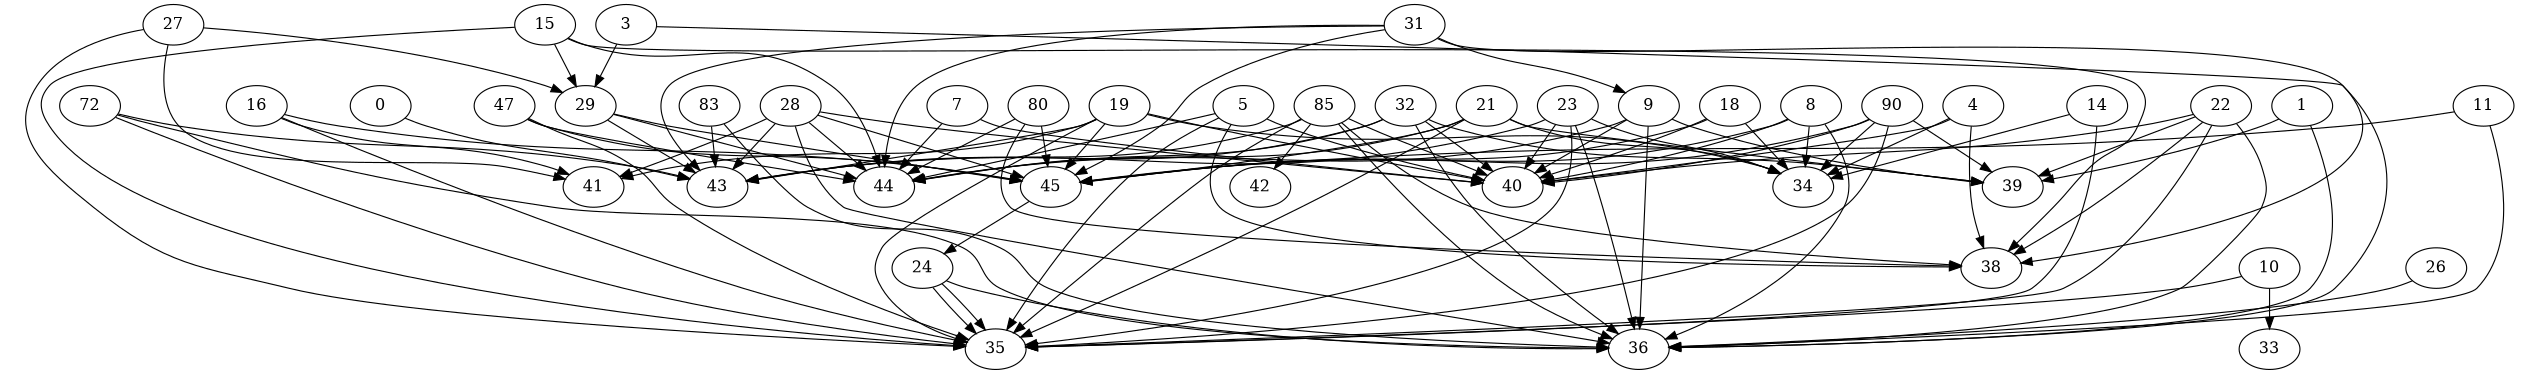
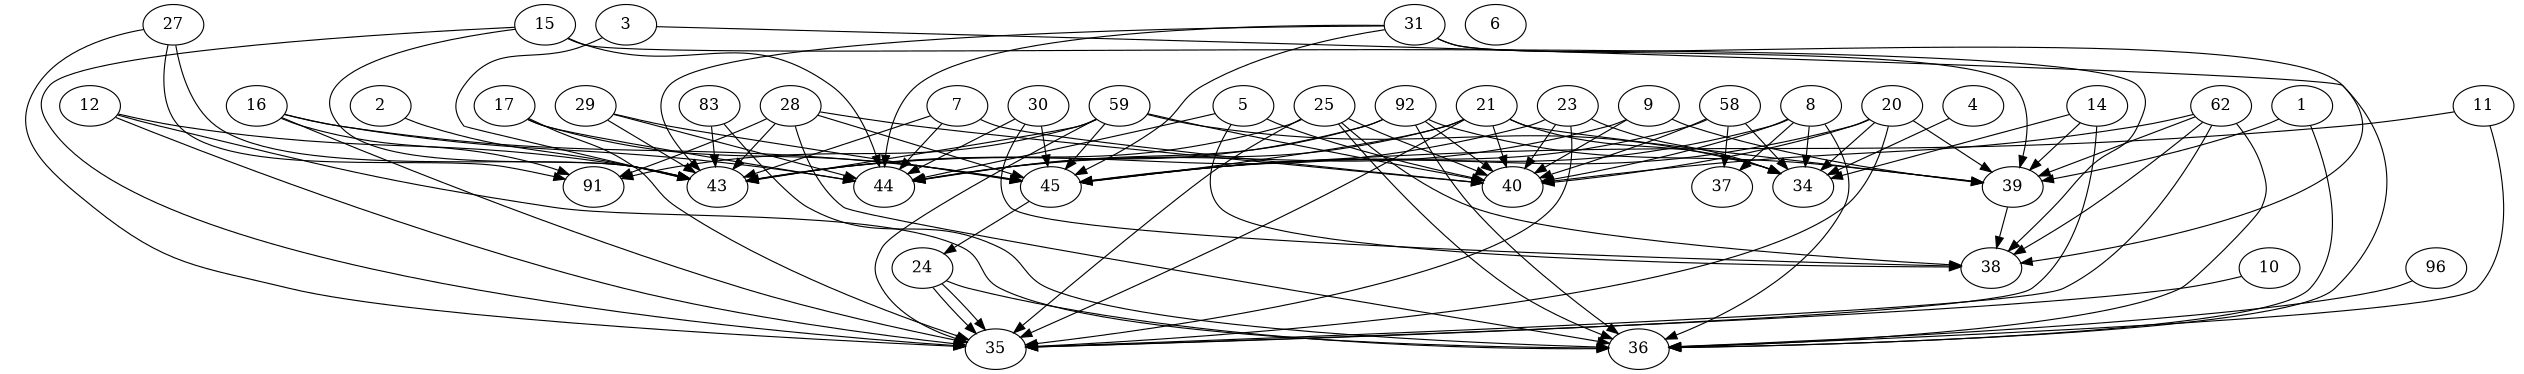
none -> (1496, 25)
(379, 49) -> (399, 161)
(563, 60) -> (404, 153)
(609, 60) -> (476, 129)
(1526, 64) -> (1764, 55)
(90, 106) -> (90, 106)
(381, 106) -> (381, 106)
(505, 106) -> (505, 106)
(1038, 106) -> (1038, 106)
(1120, 106) -> (1120, 106)
(1325, 106) -> (1325, 106)
(1406, 106) -> (1406, 106)
(1730, 106) -> (1730, 106)
(1892, 106) -> (1892, 106)
(2221, 106) -> (2221, 106)
(833, 143) -> (564, 150)
none -> (843, 145)
none -> (2050, 151)
(1753, 155) -> (1498, 141)
(1970, 174) -> (2004, 222)
(594, 187) -> (594, 187)
(1260, 187) -> none
none -> (1722, 187)
(1102, 204) -> none
(1607, 221) -> none
(1644, 222) -> none
(2436, 268) -> (2436, 268)
(2270, 349) -> none
